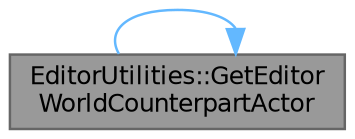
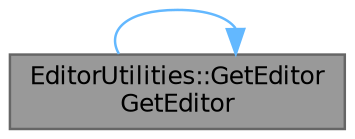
(177, 92) -> (177, 92)
